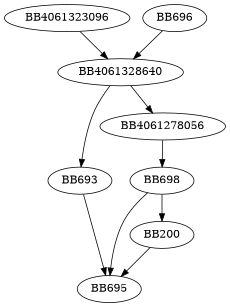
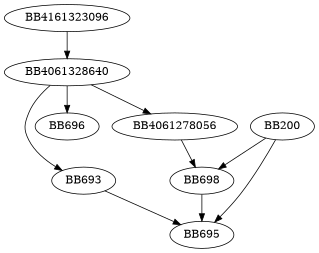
(67, 18) -> (67, 18)
(151, 42) -> (67, 96)
(162, 204) -> (245, 151)
